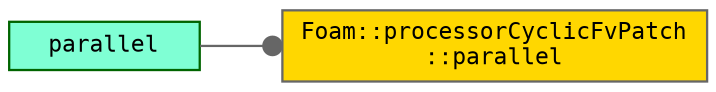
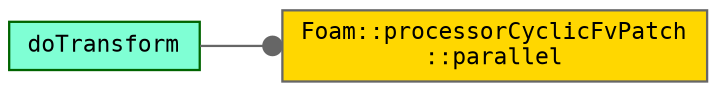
(104, 46) -> (104, 46)
